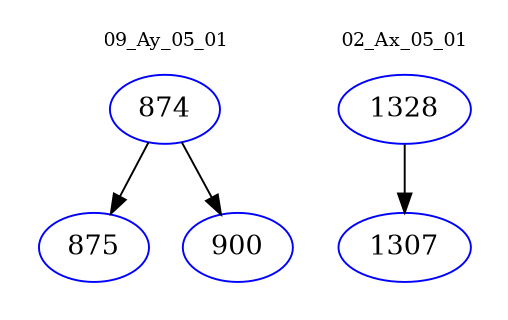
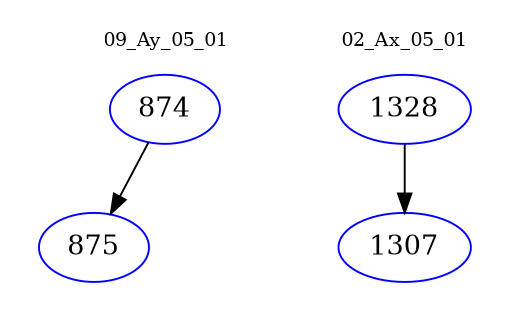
(238, 247) -> none
